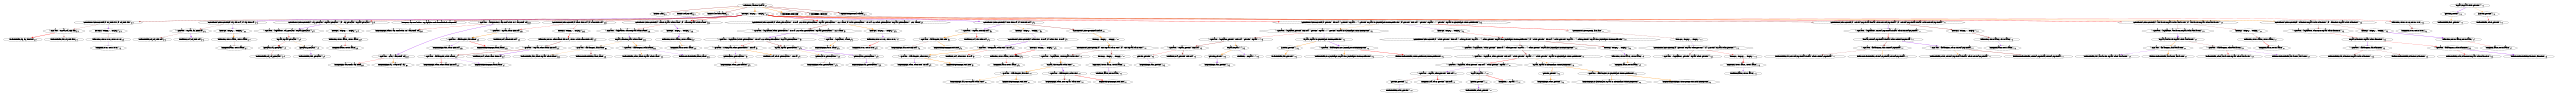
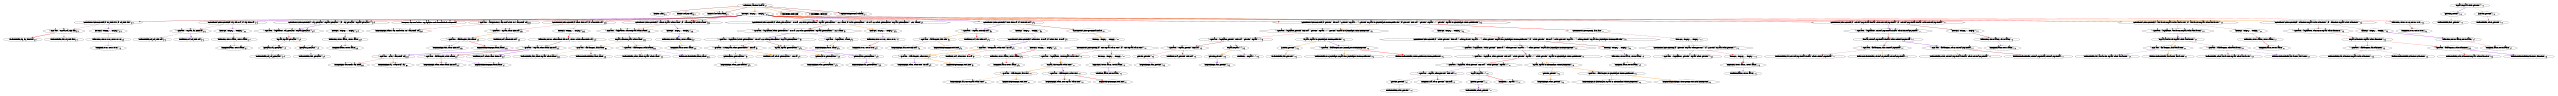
(445, 36) -> (467, 52)
